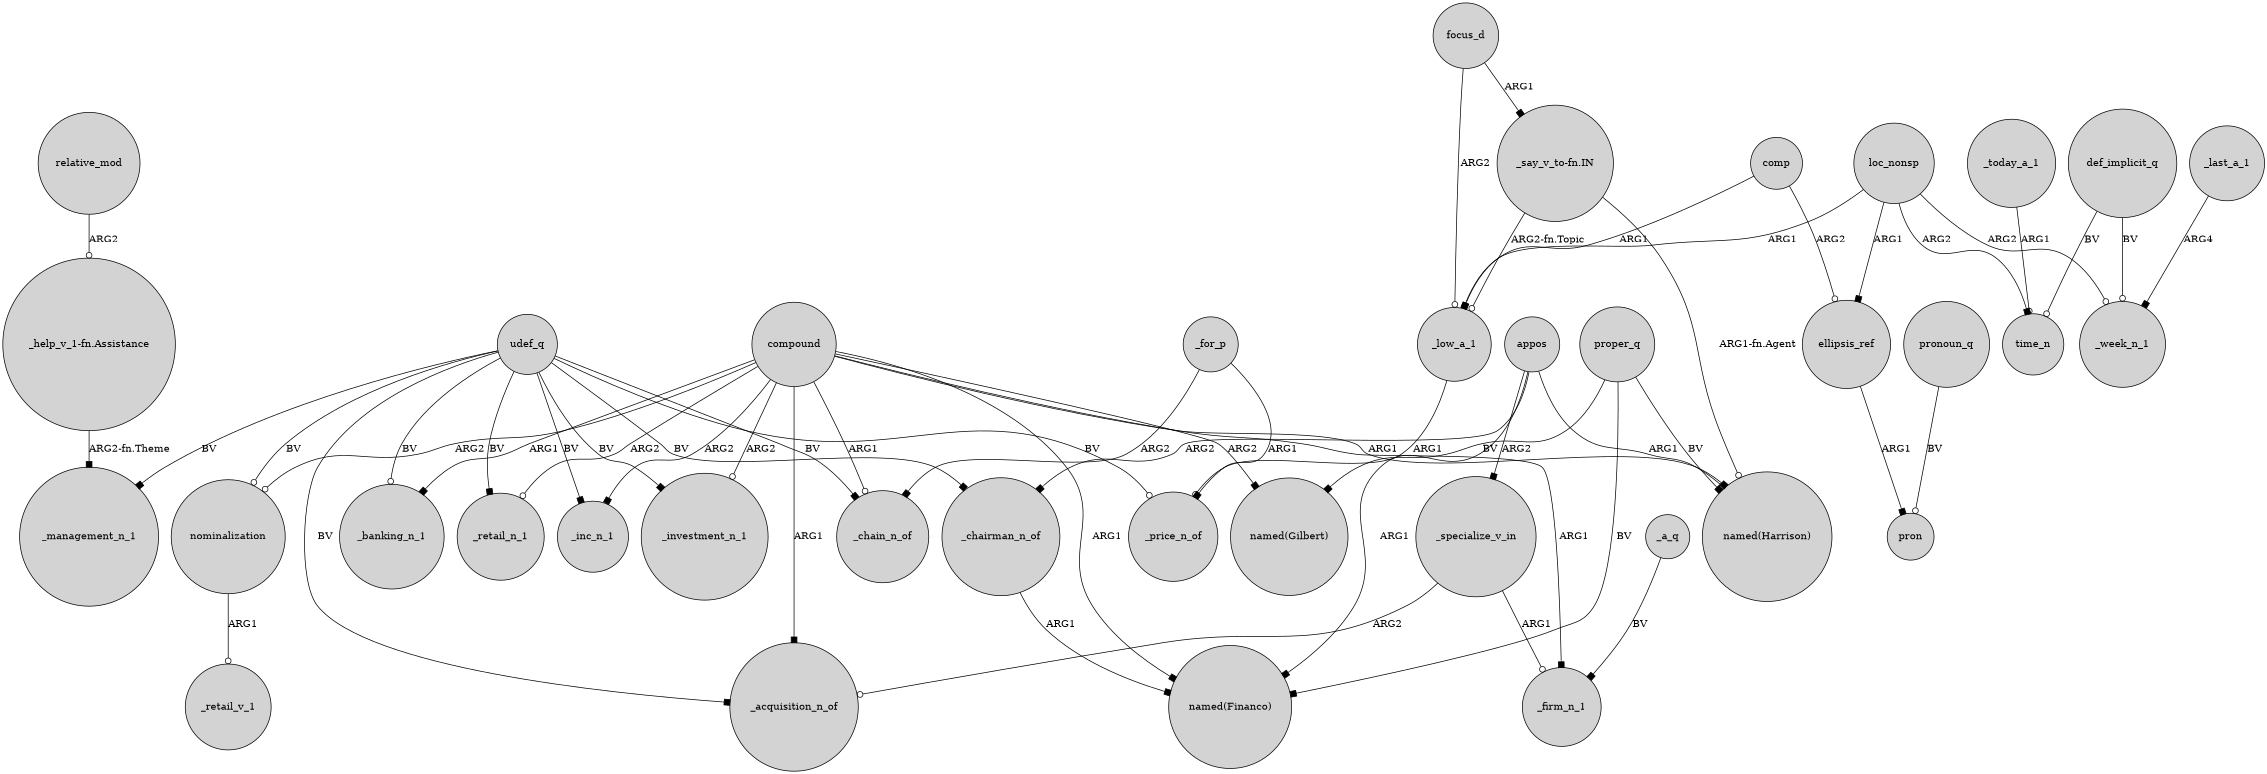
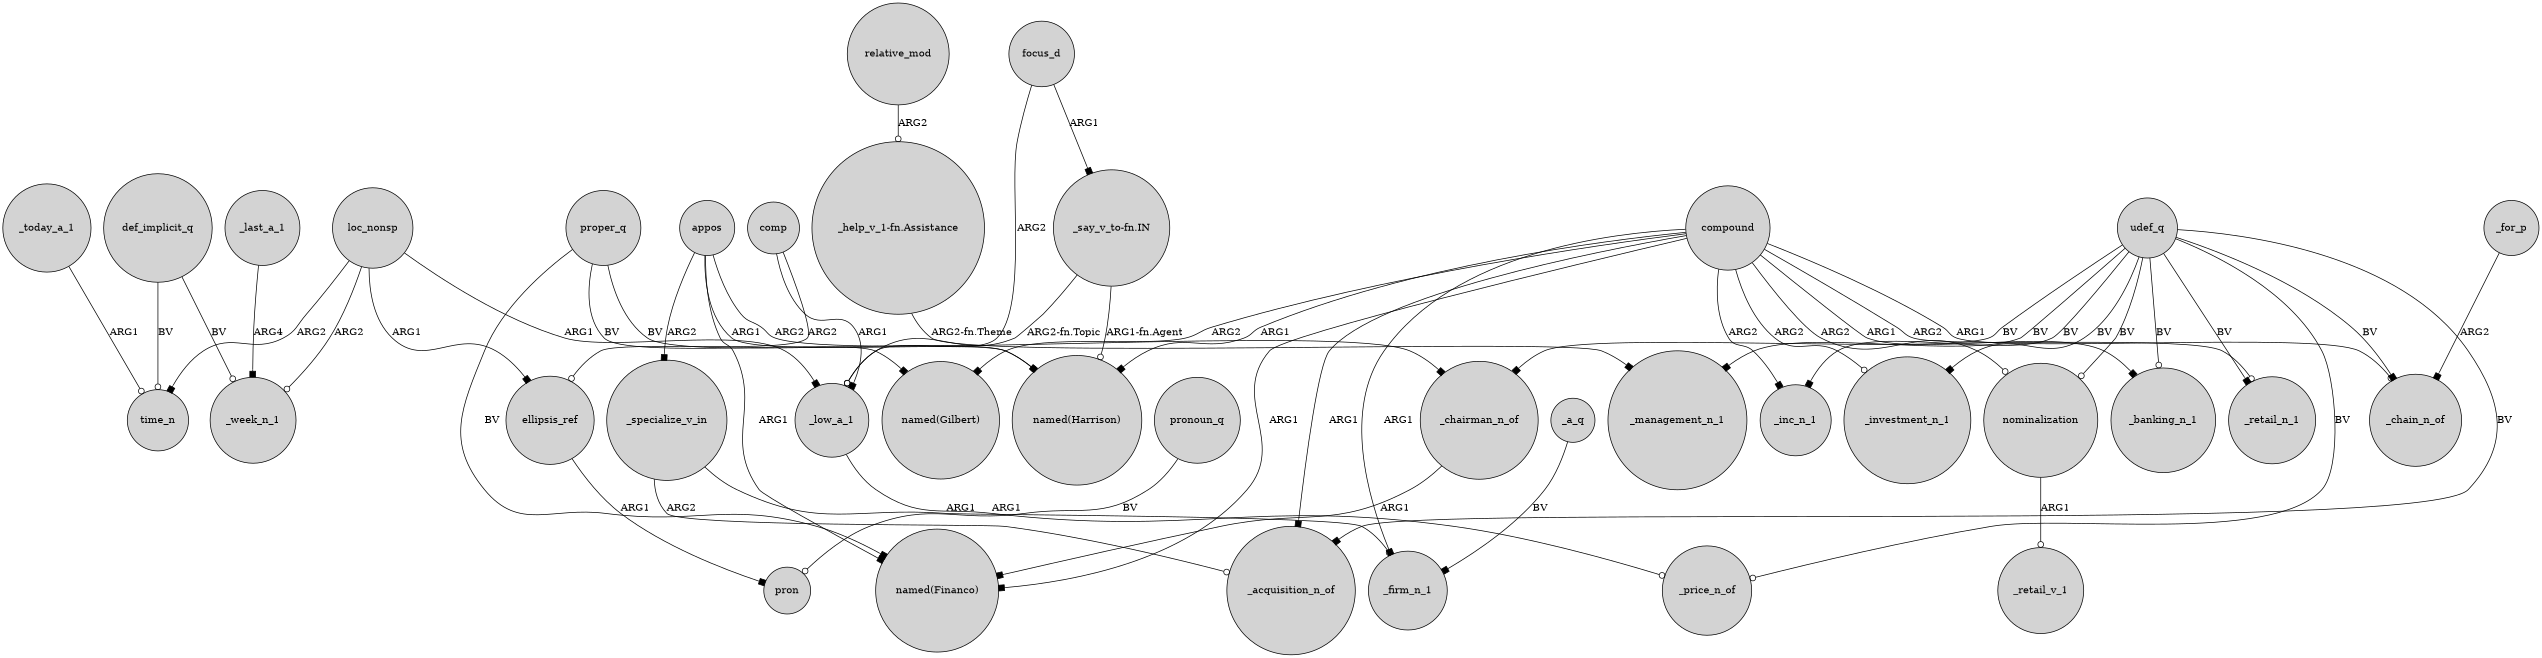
(1268, 446) -> none
